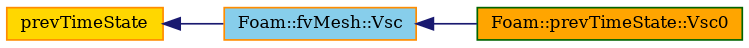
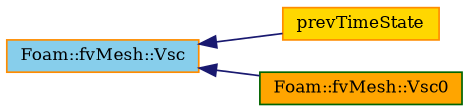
(202, 24) -> (249, 38)
(610, 24) -> (361, 88)
